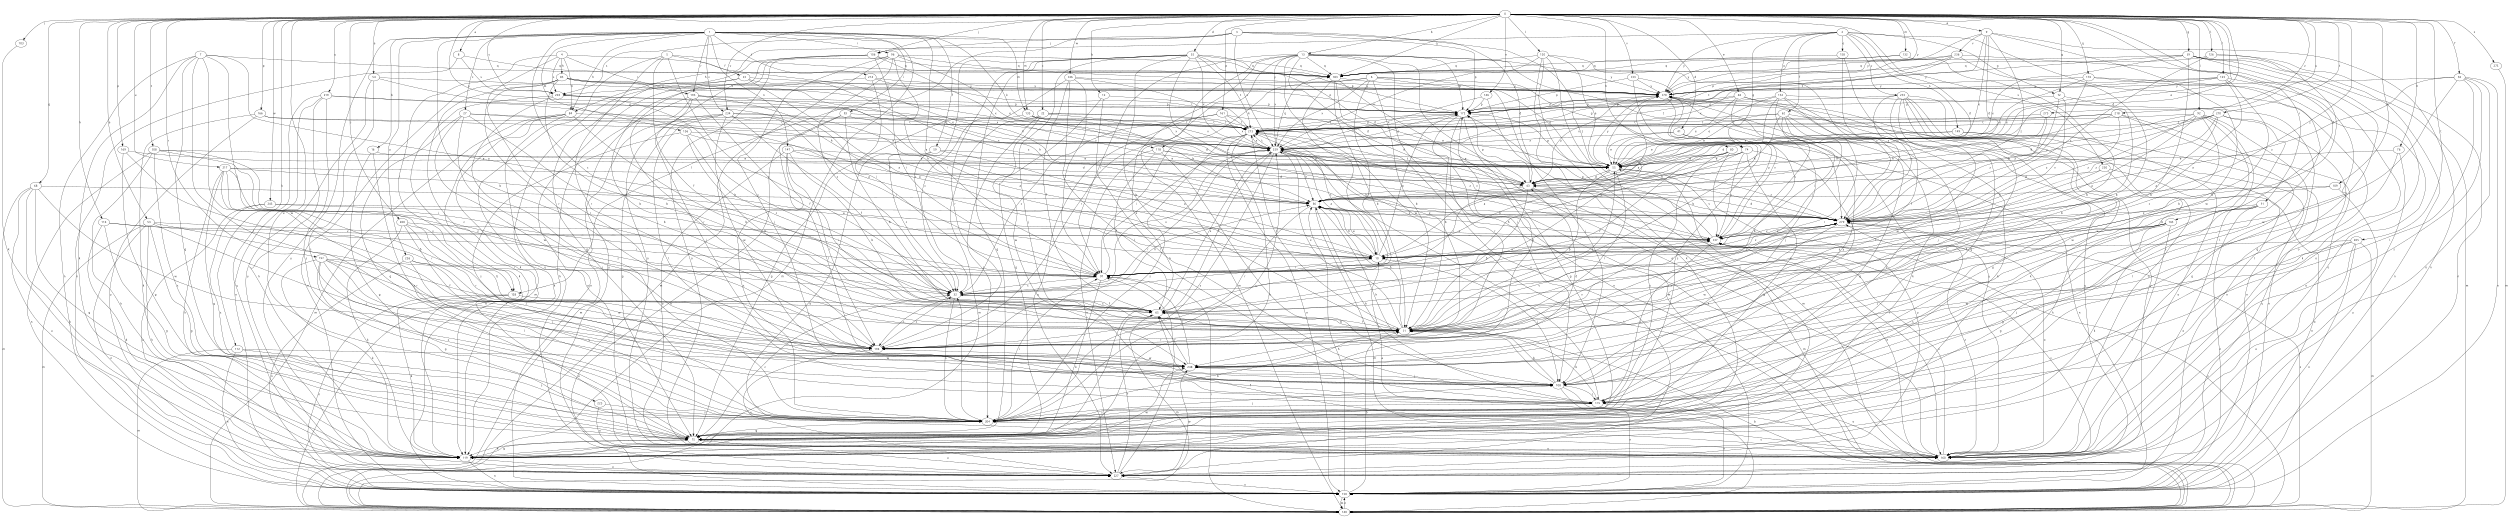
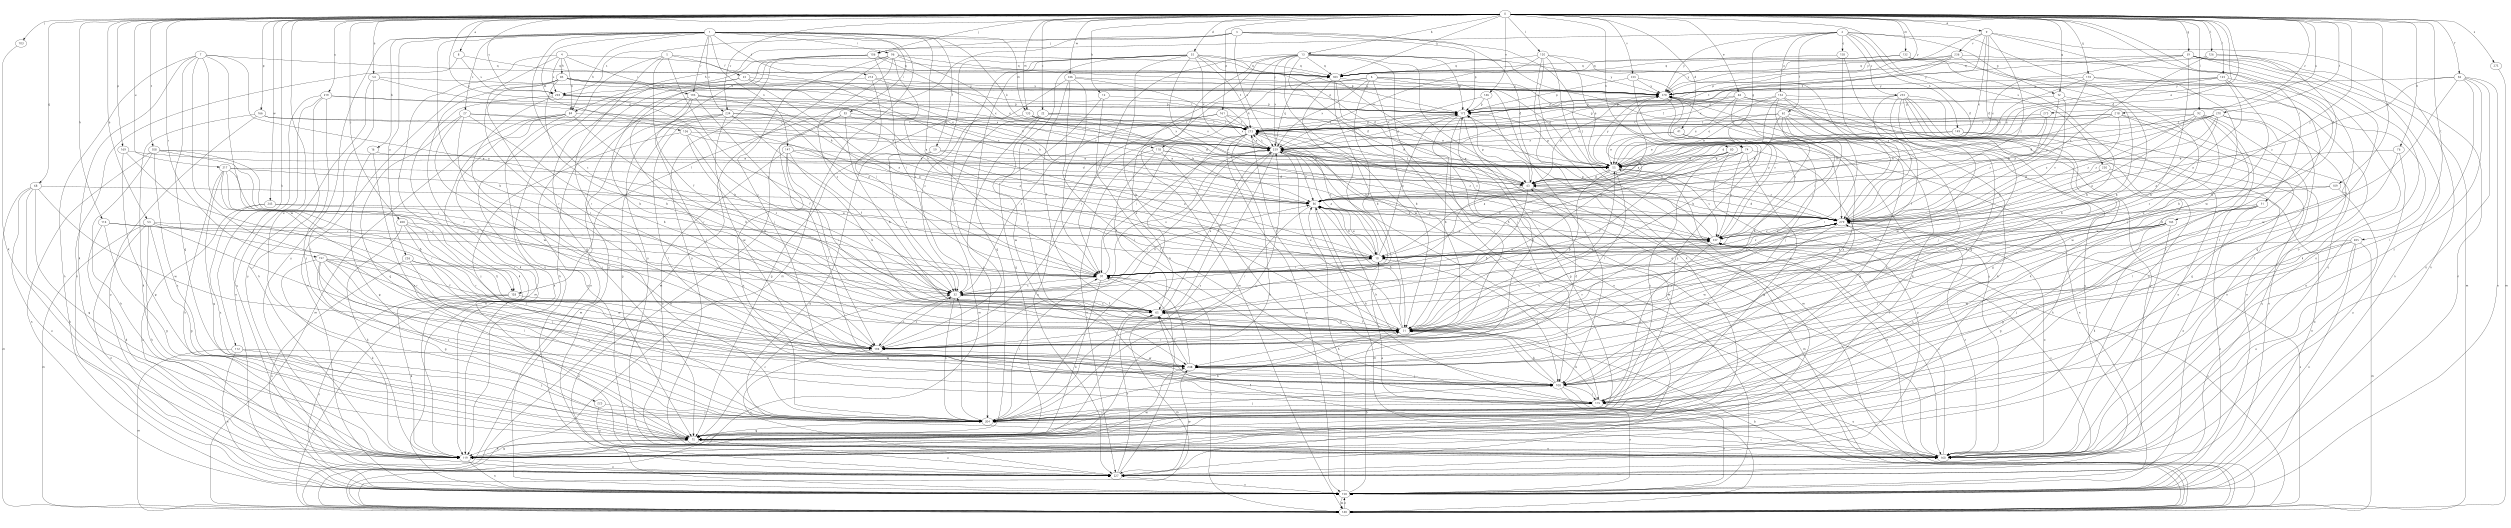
none -> (2020, 249)
